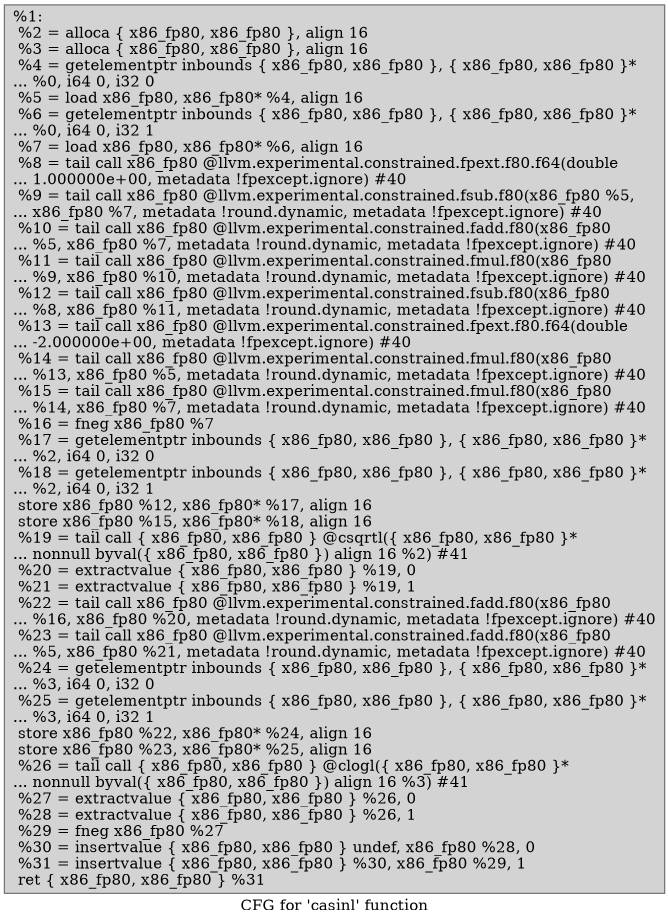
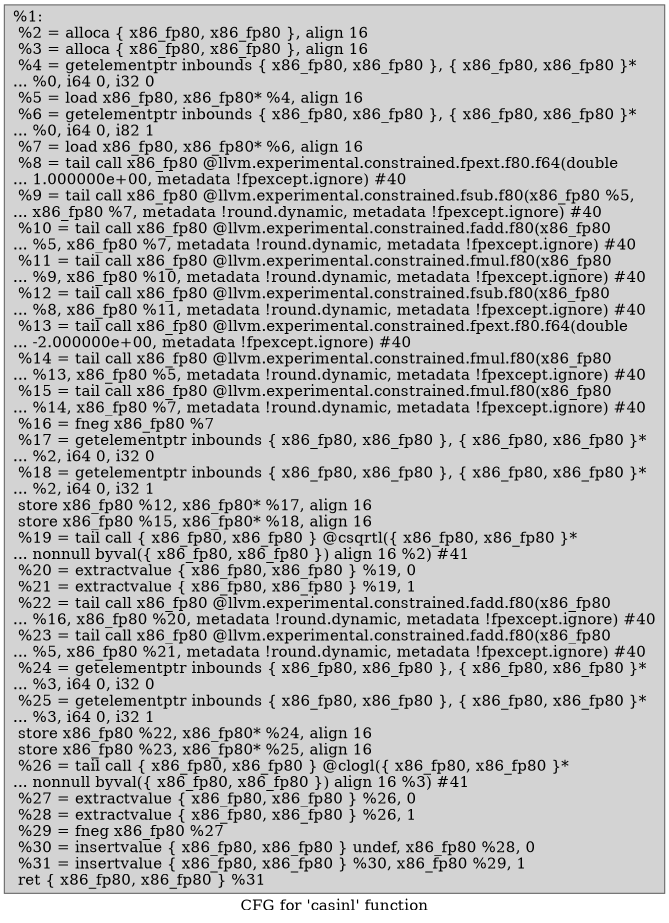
(84, 131) -> (84, 131)
